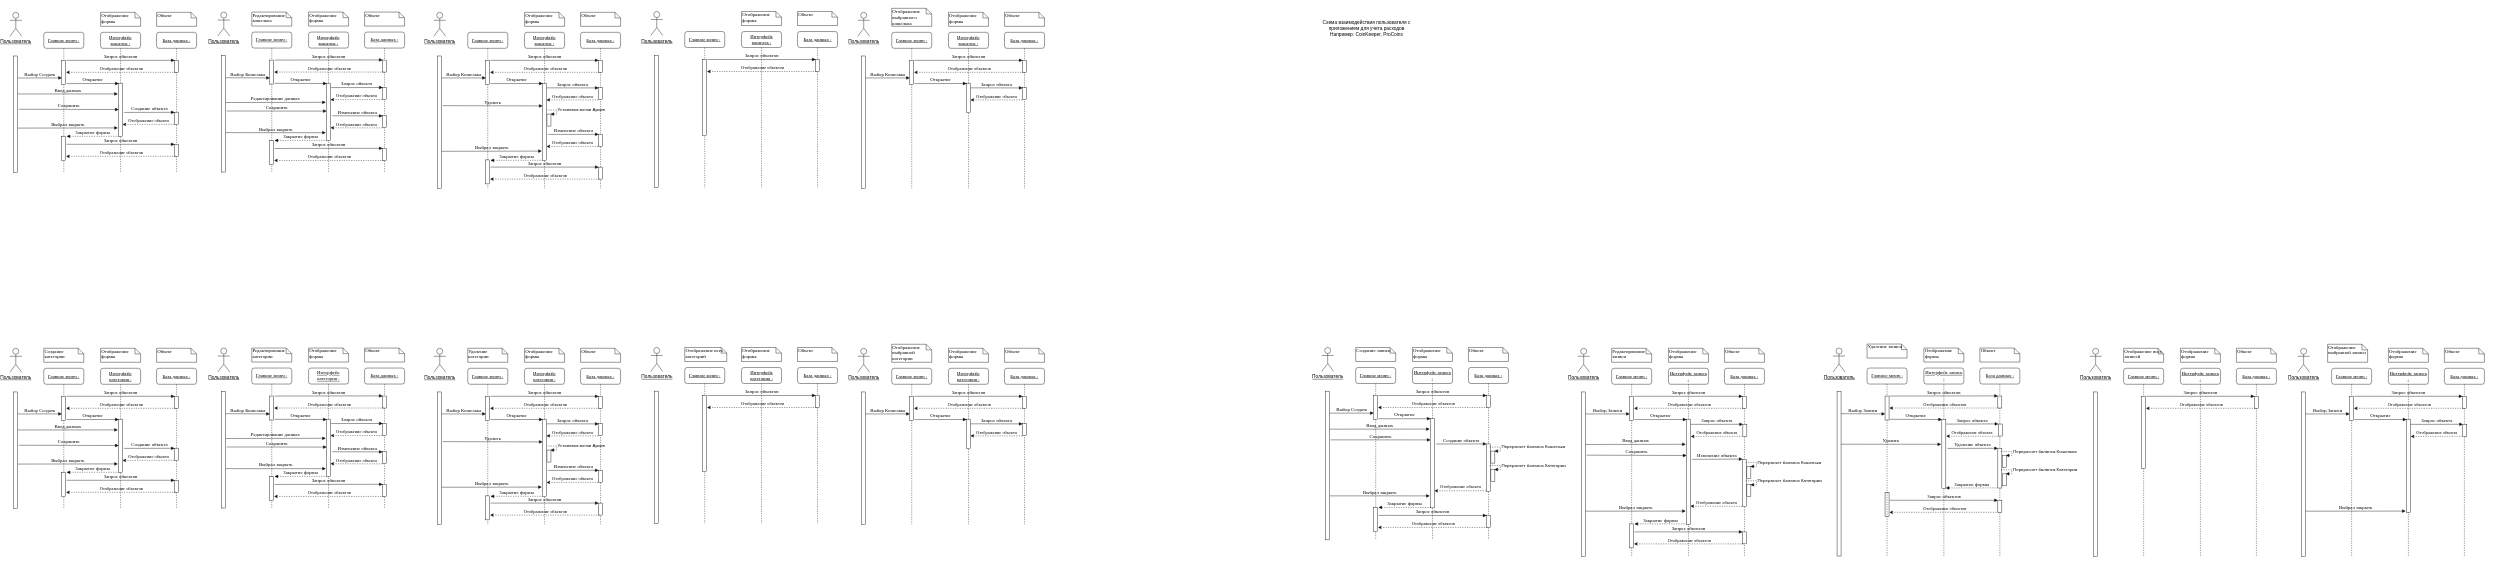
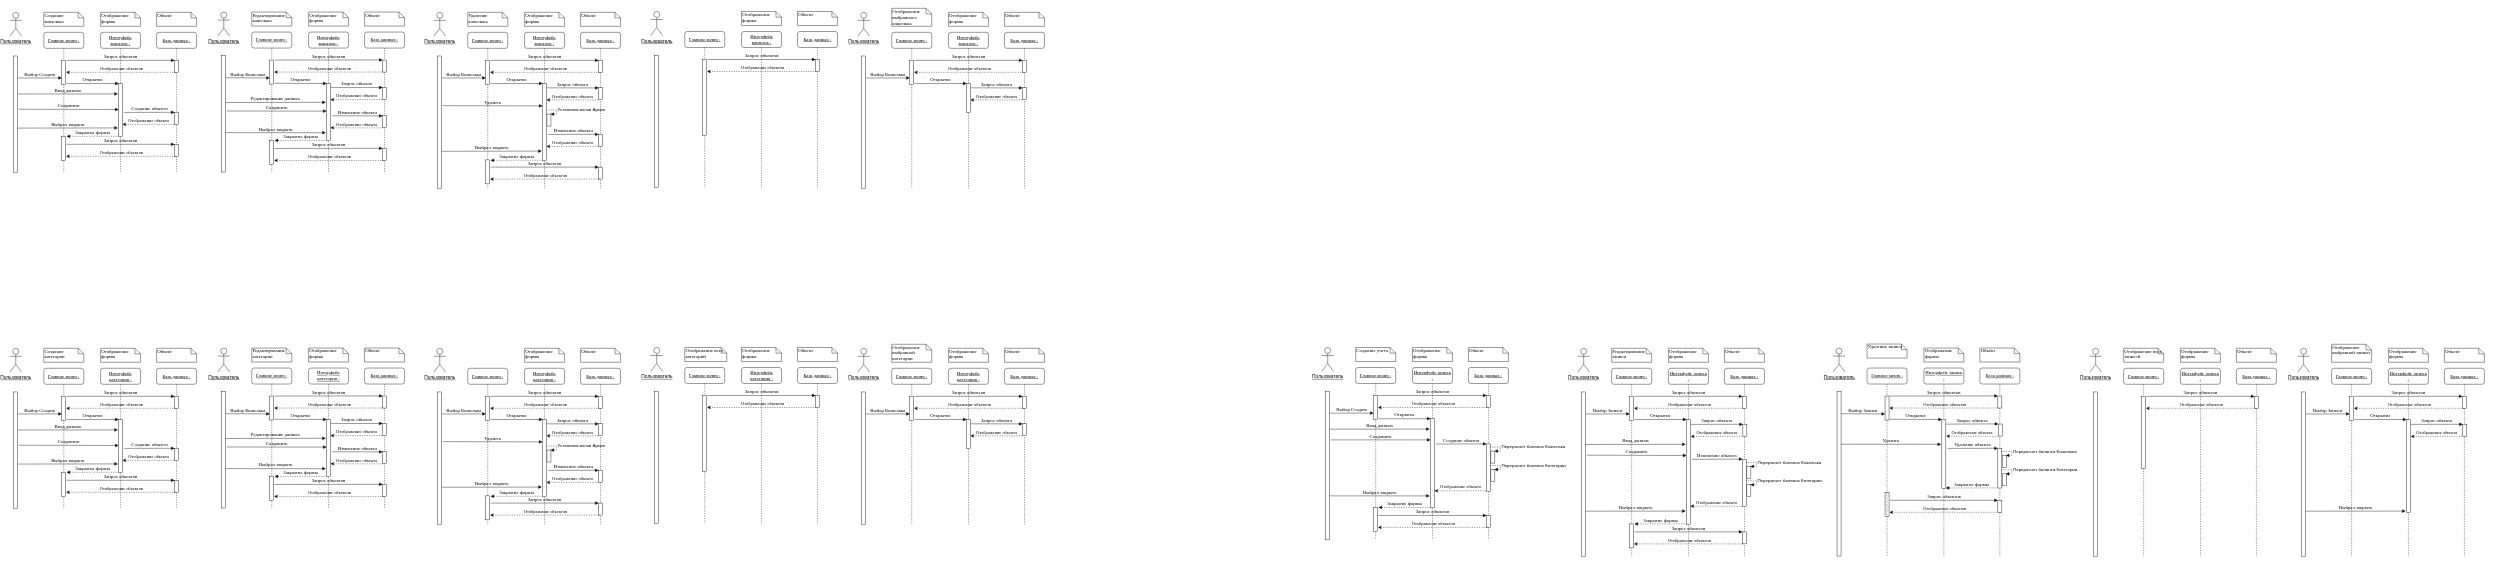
none -> (64, 19)
none -> (488, 19)
(1367, 28) -> none
(1376, 351) -> (1375, 351)
(2348, 353) -> (2352, 353)
(488, 355) -> none
